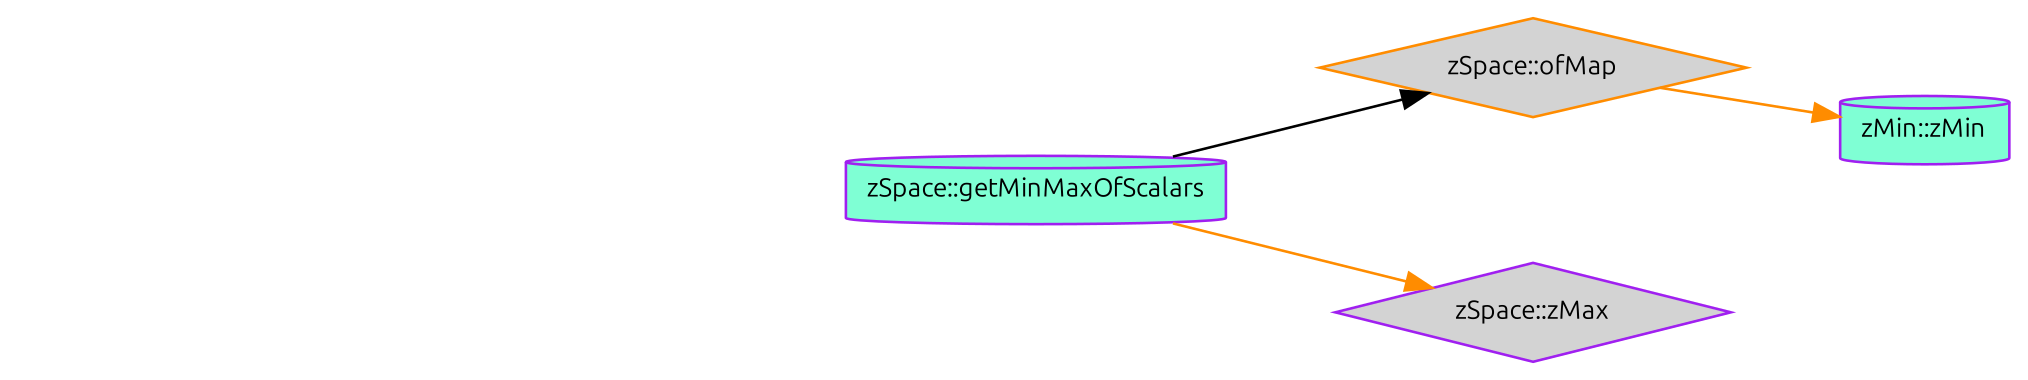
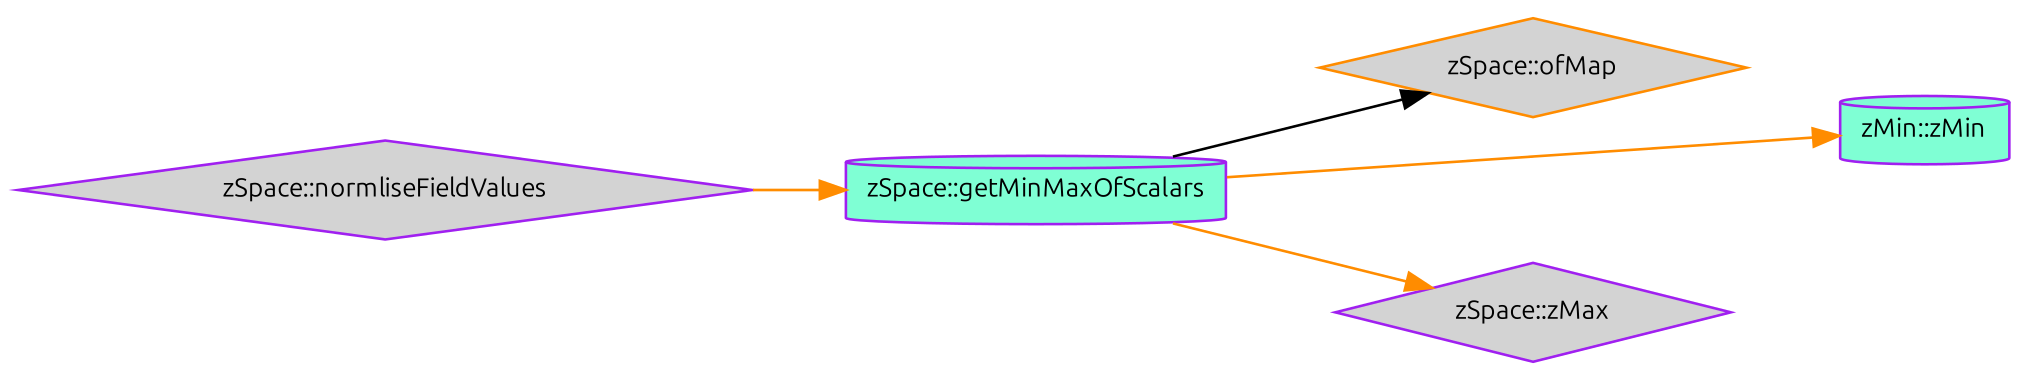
(1737, 100) -> (1520, 157)
none -> (385, 190)
